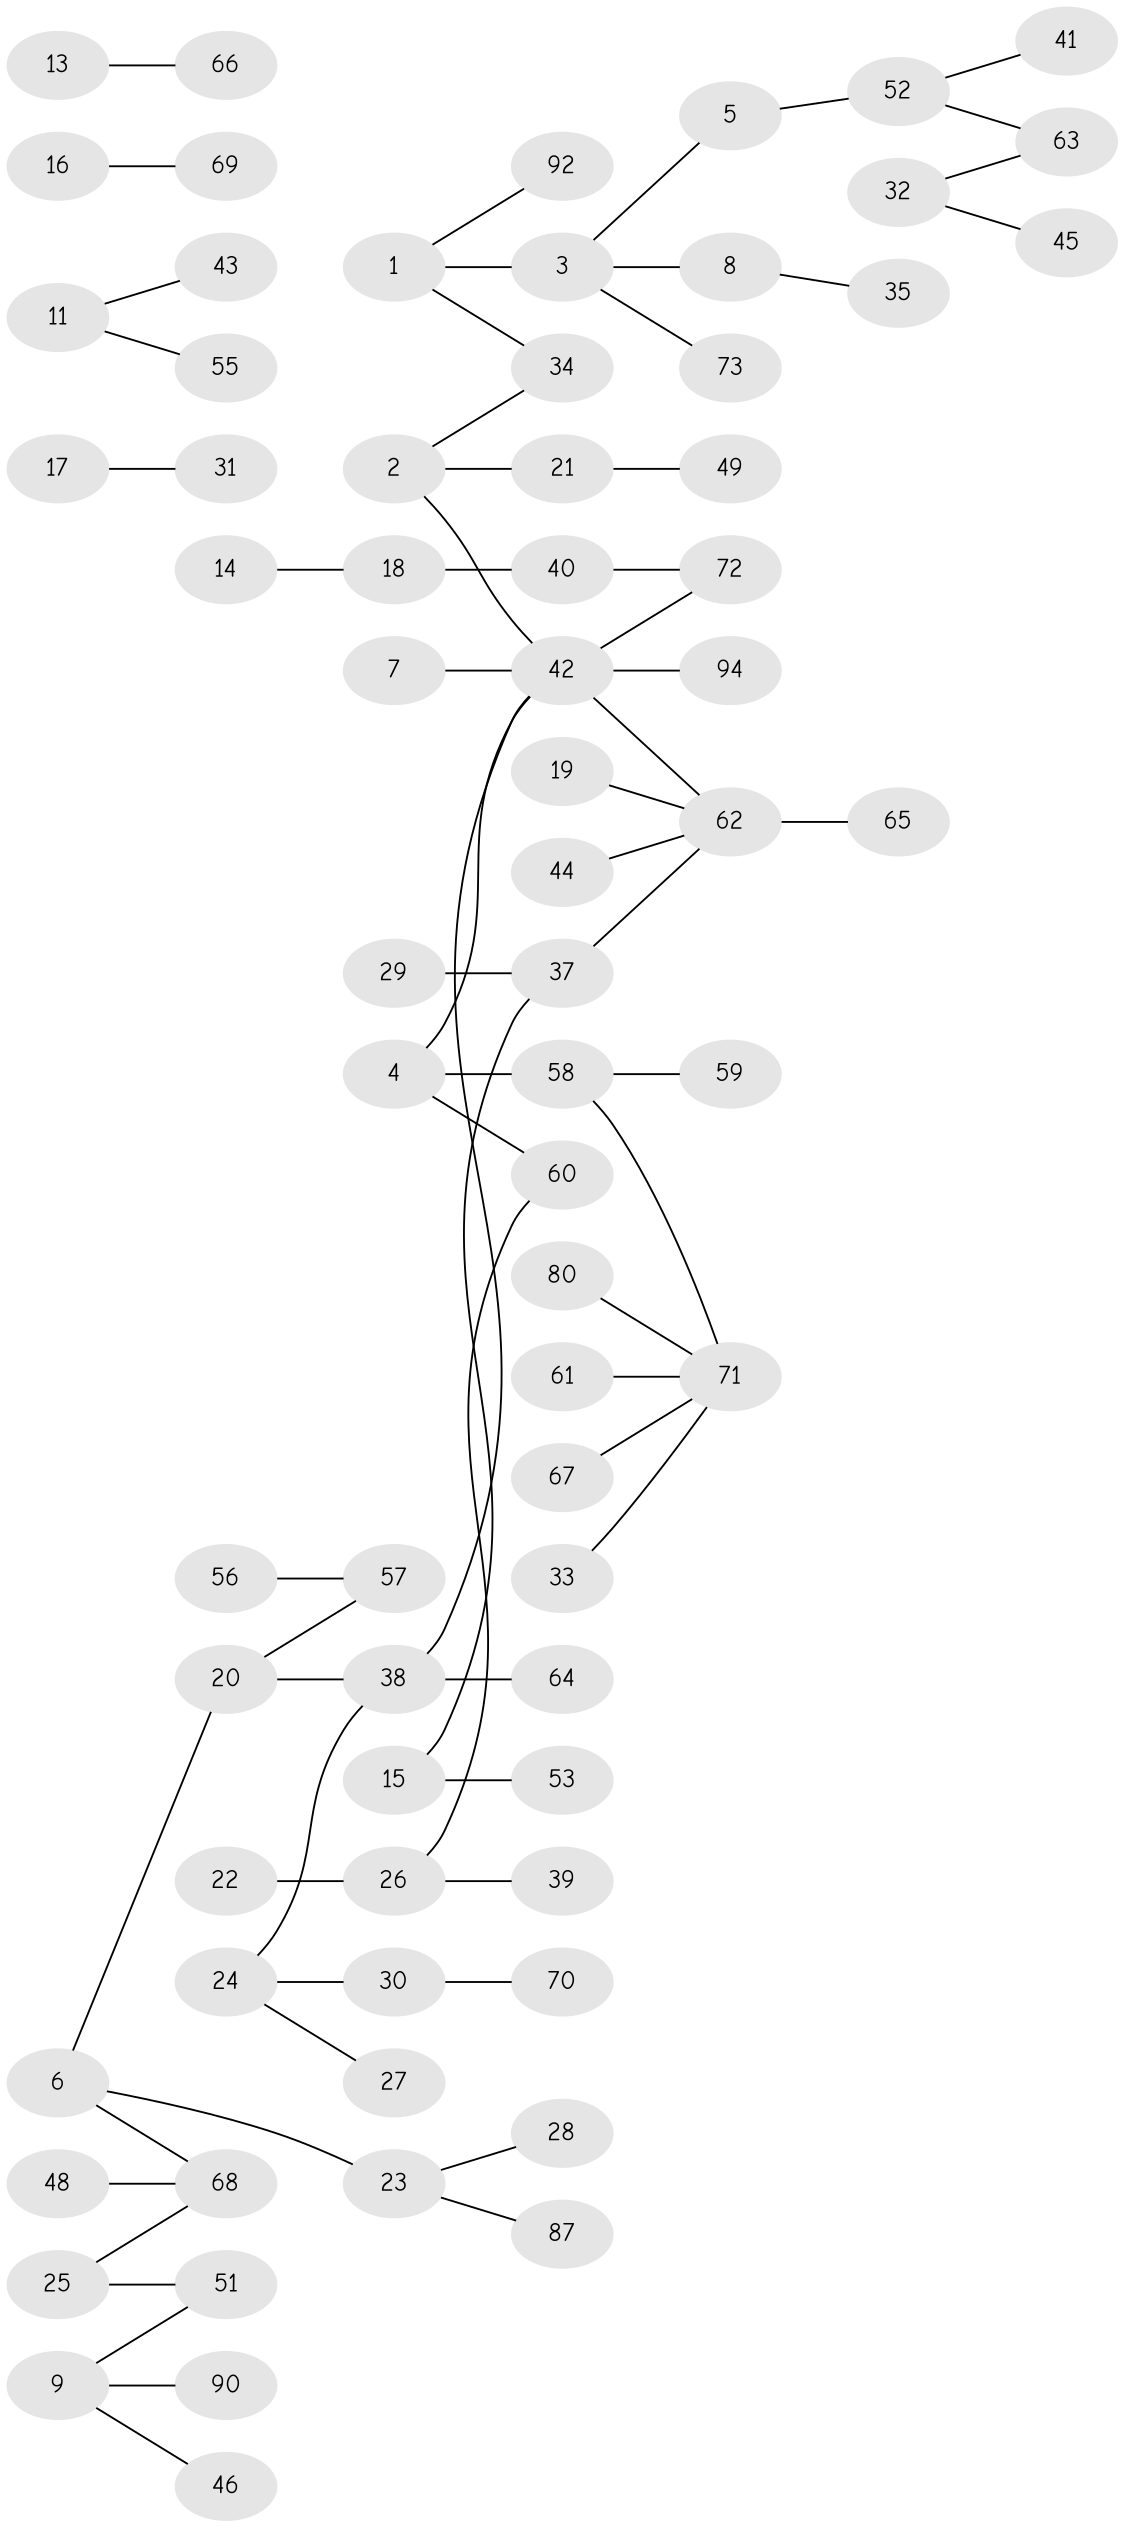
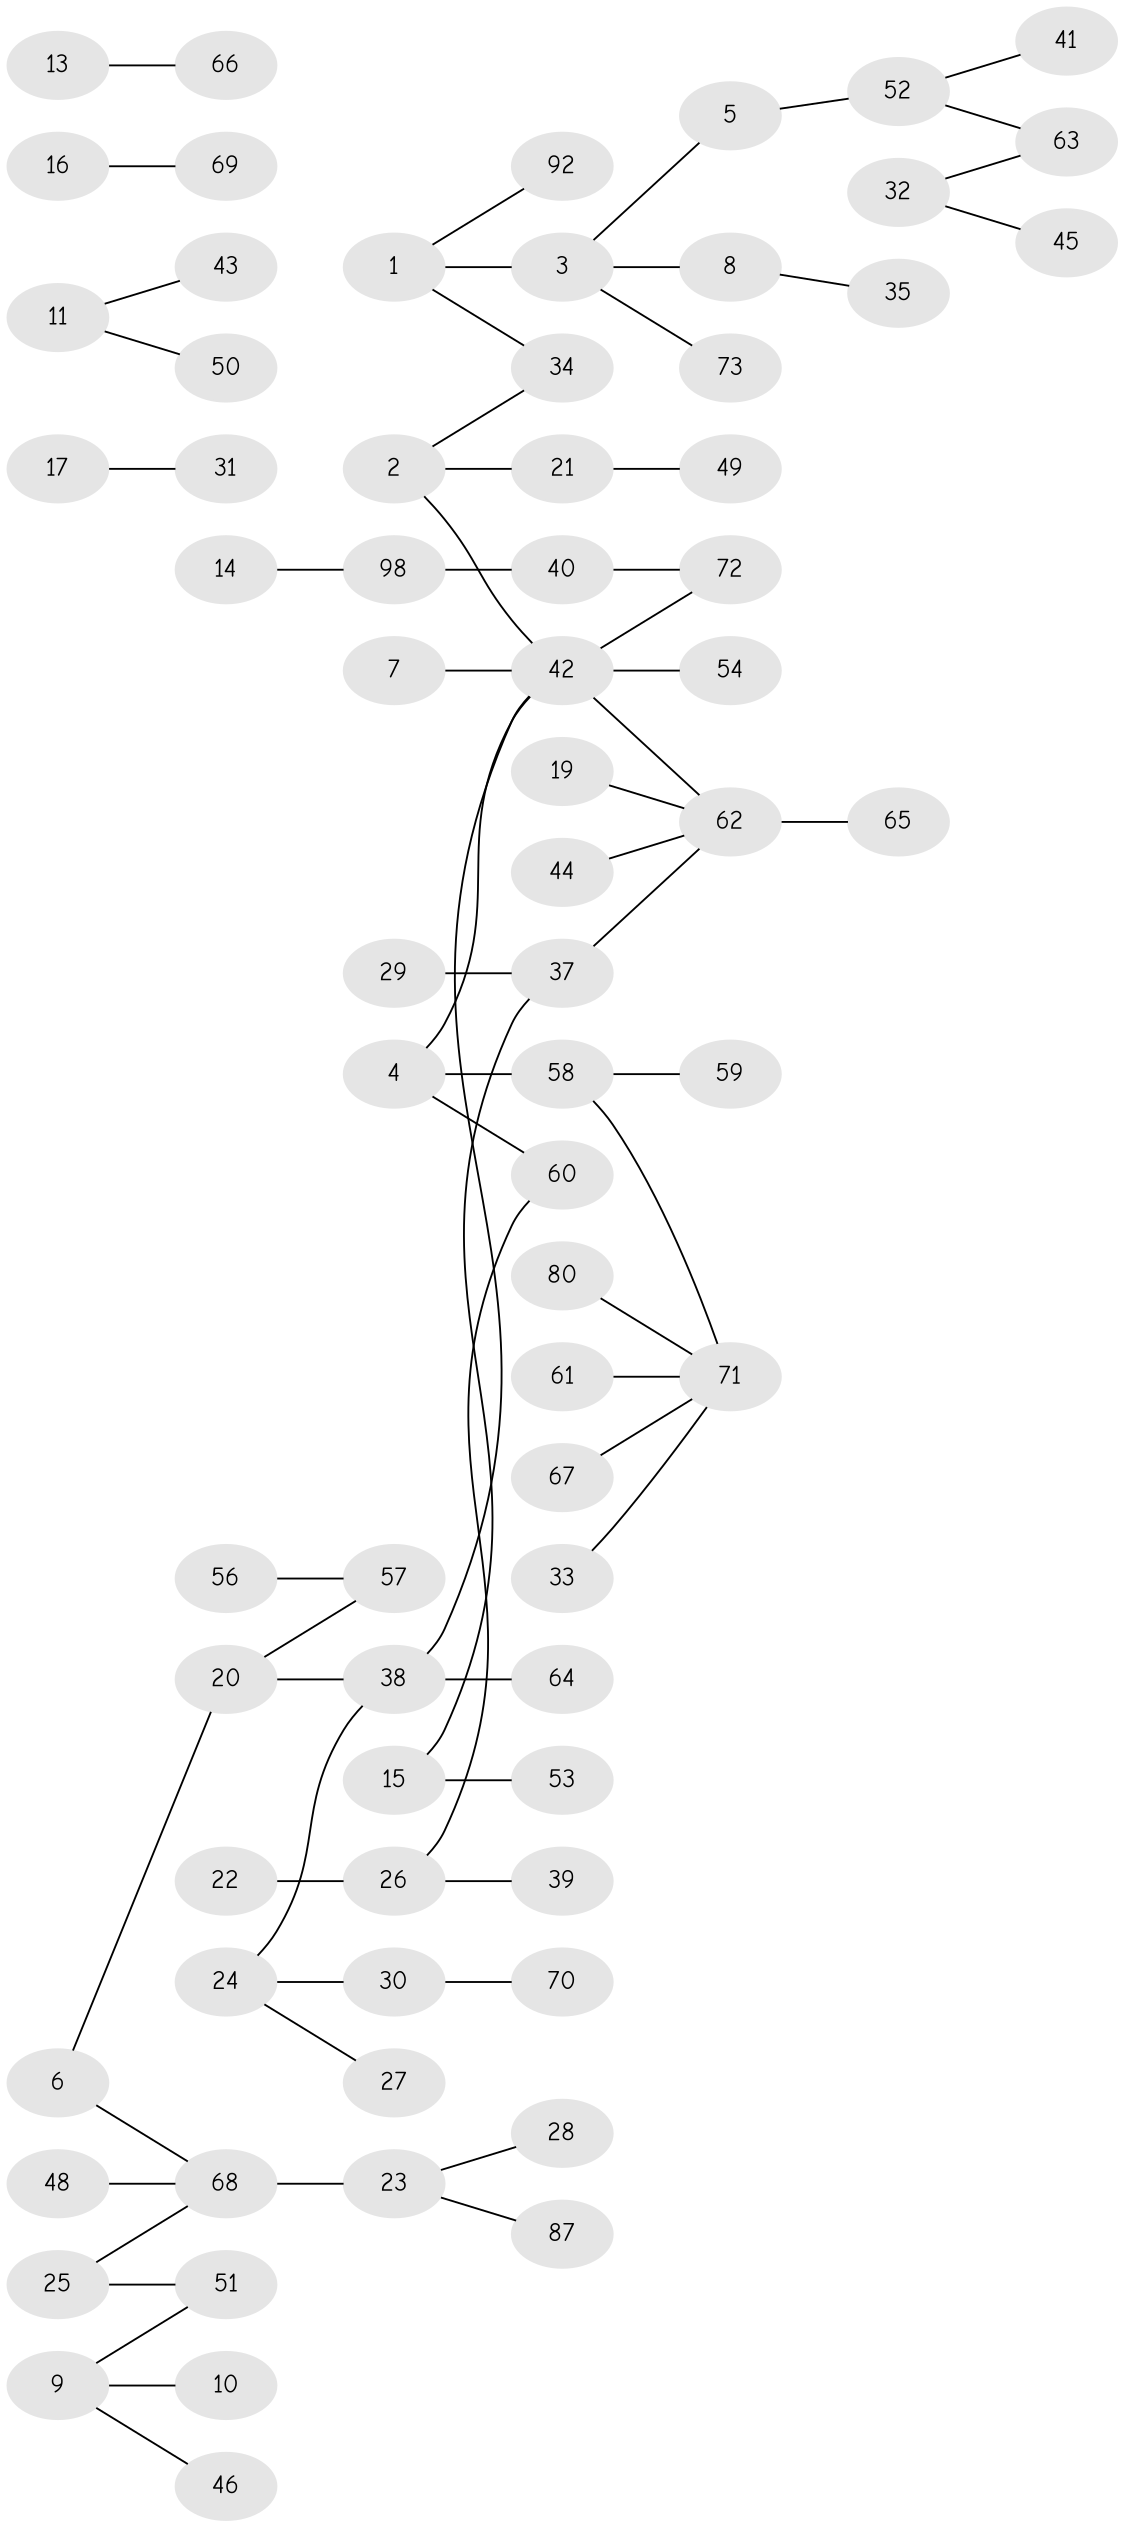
(226, 368) -> (226, 368)
(394, 570) -> (394, 570)
(730, 671) -> (730, 671)
(232, 2120) -> (310, 2184)
(226, 2386) -> (226, 2386)
